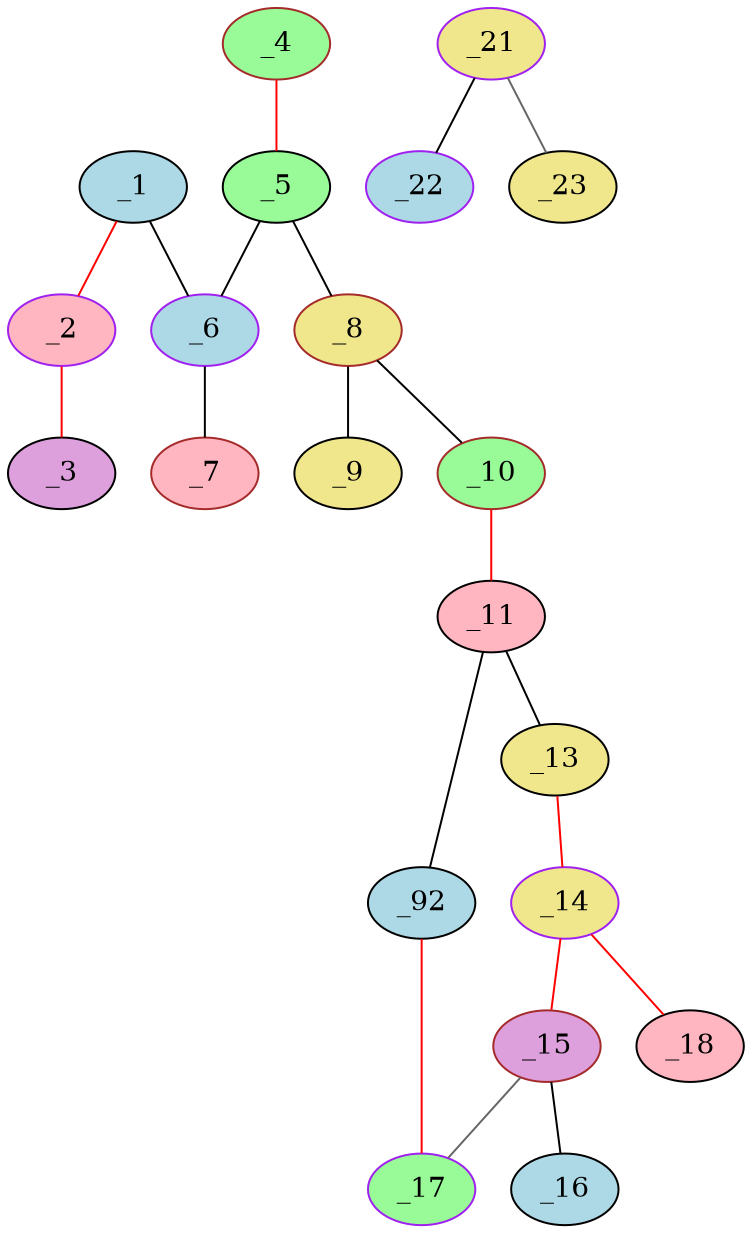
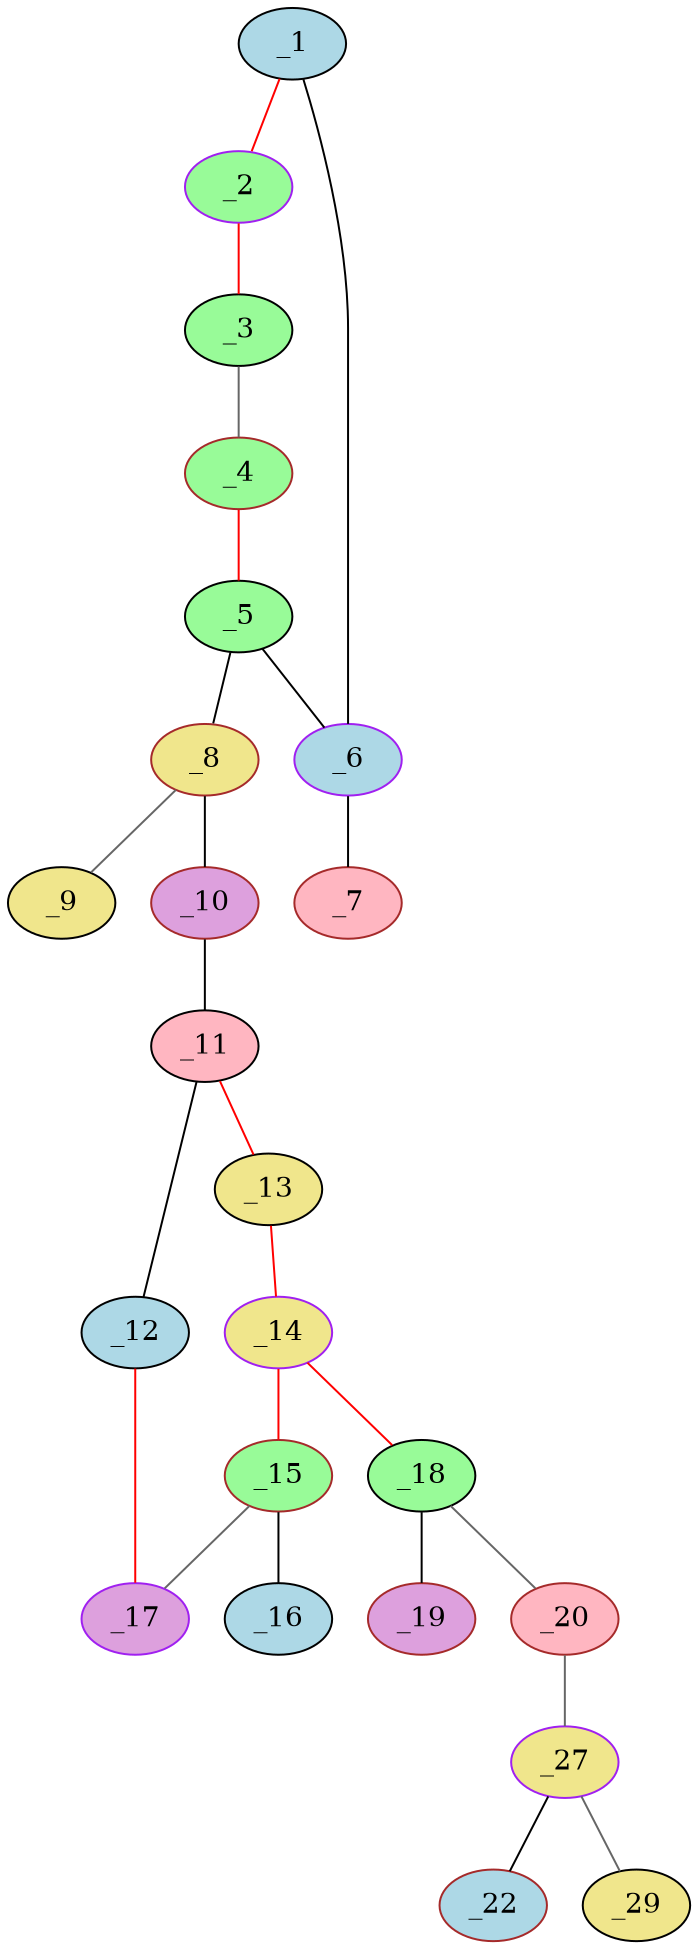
(491, 44) -> (565, 1762)
(420, 187) -> (493, 1905)
(563, 187) -> (636, 1905)
(62, 330) -> (239, 187)
none -> (239, 402)
(348, 402) -> (133, 831)
(62, 473) -> (239, 330)
(491, 473) -> (205, 903)
(491, 545) -> (205, 975)
(523, 688) -> (237, 1118)
(422, 903) -> (135, 1333)
(547, 1046) -> (278, 1476)
(690, 1046) -> (422, 1476)
(422, 1189) -> (135, 1619)
none -> (422, 1619)
none -> (565, 1619)
